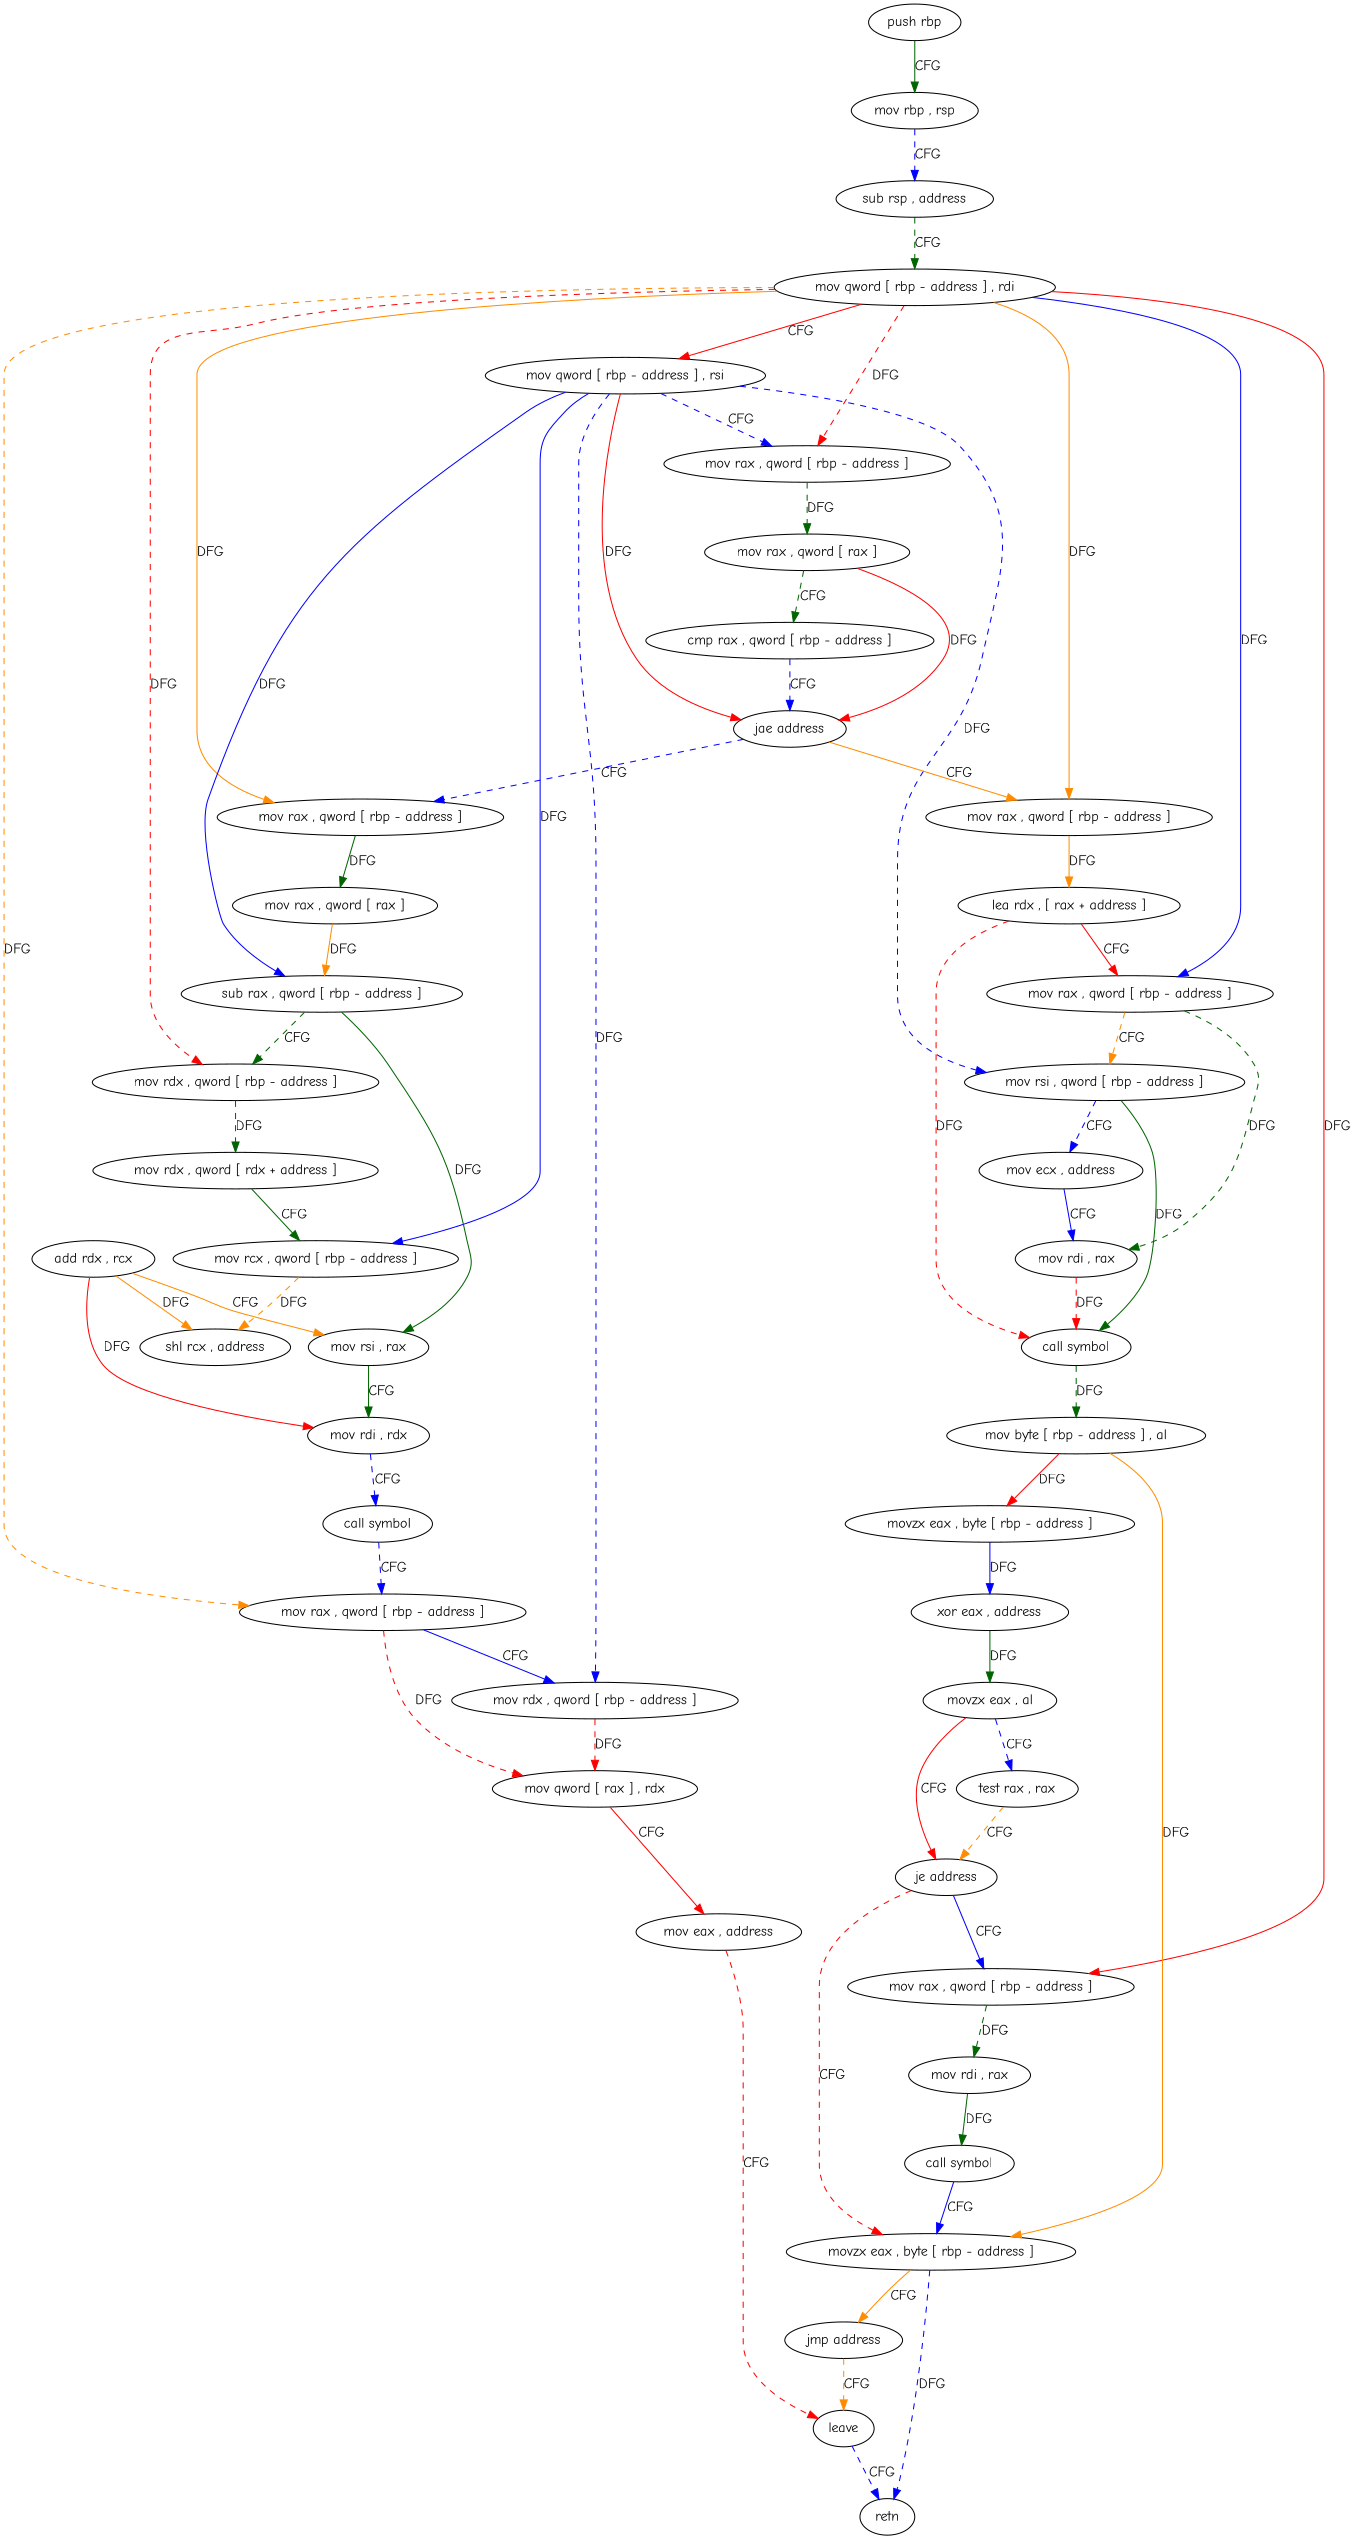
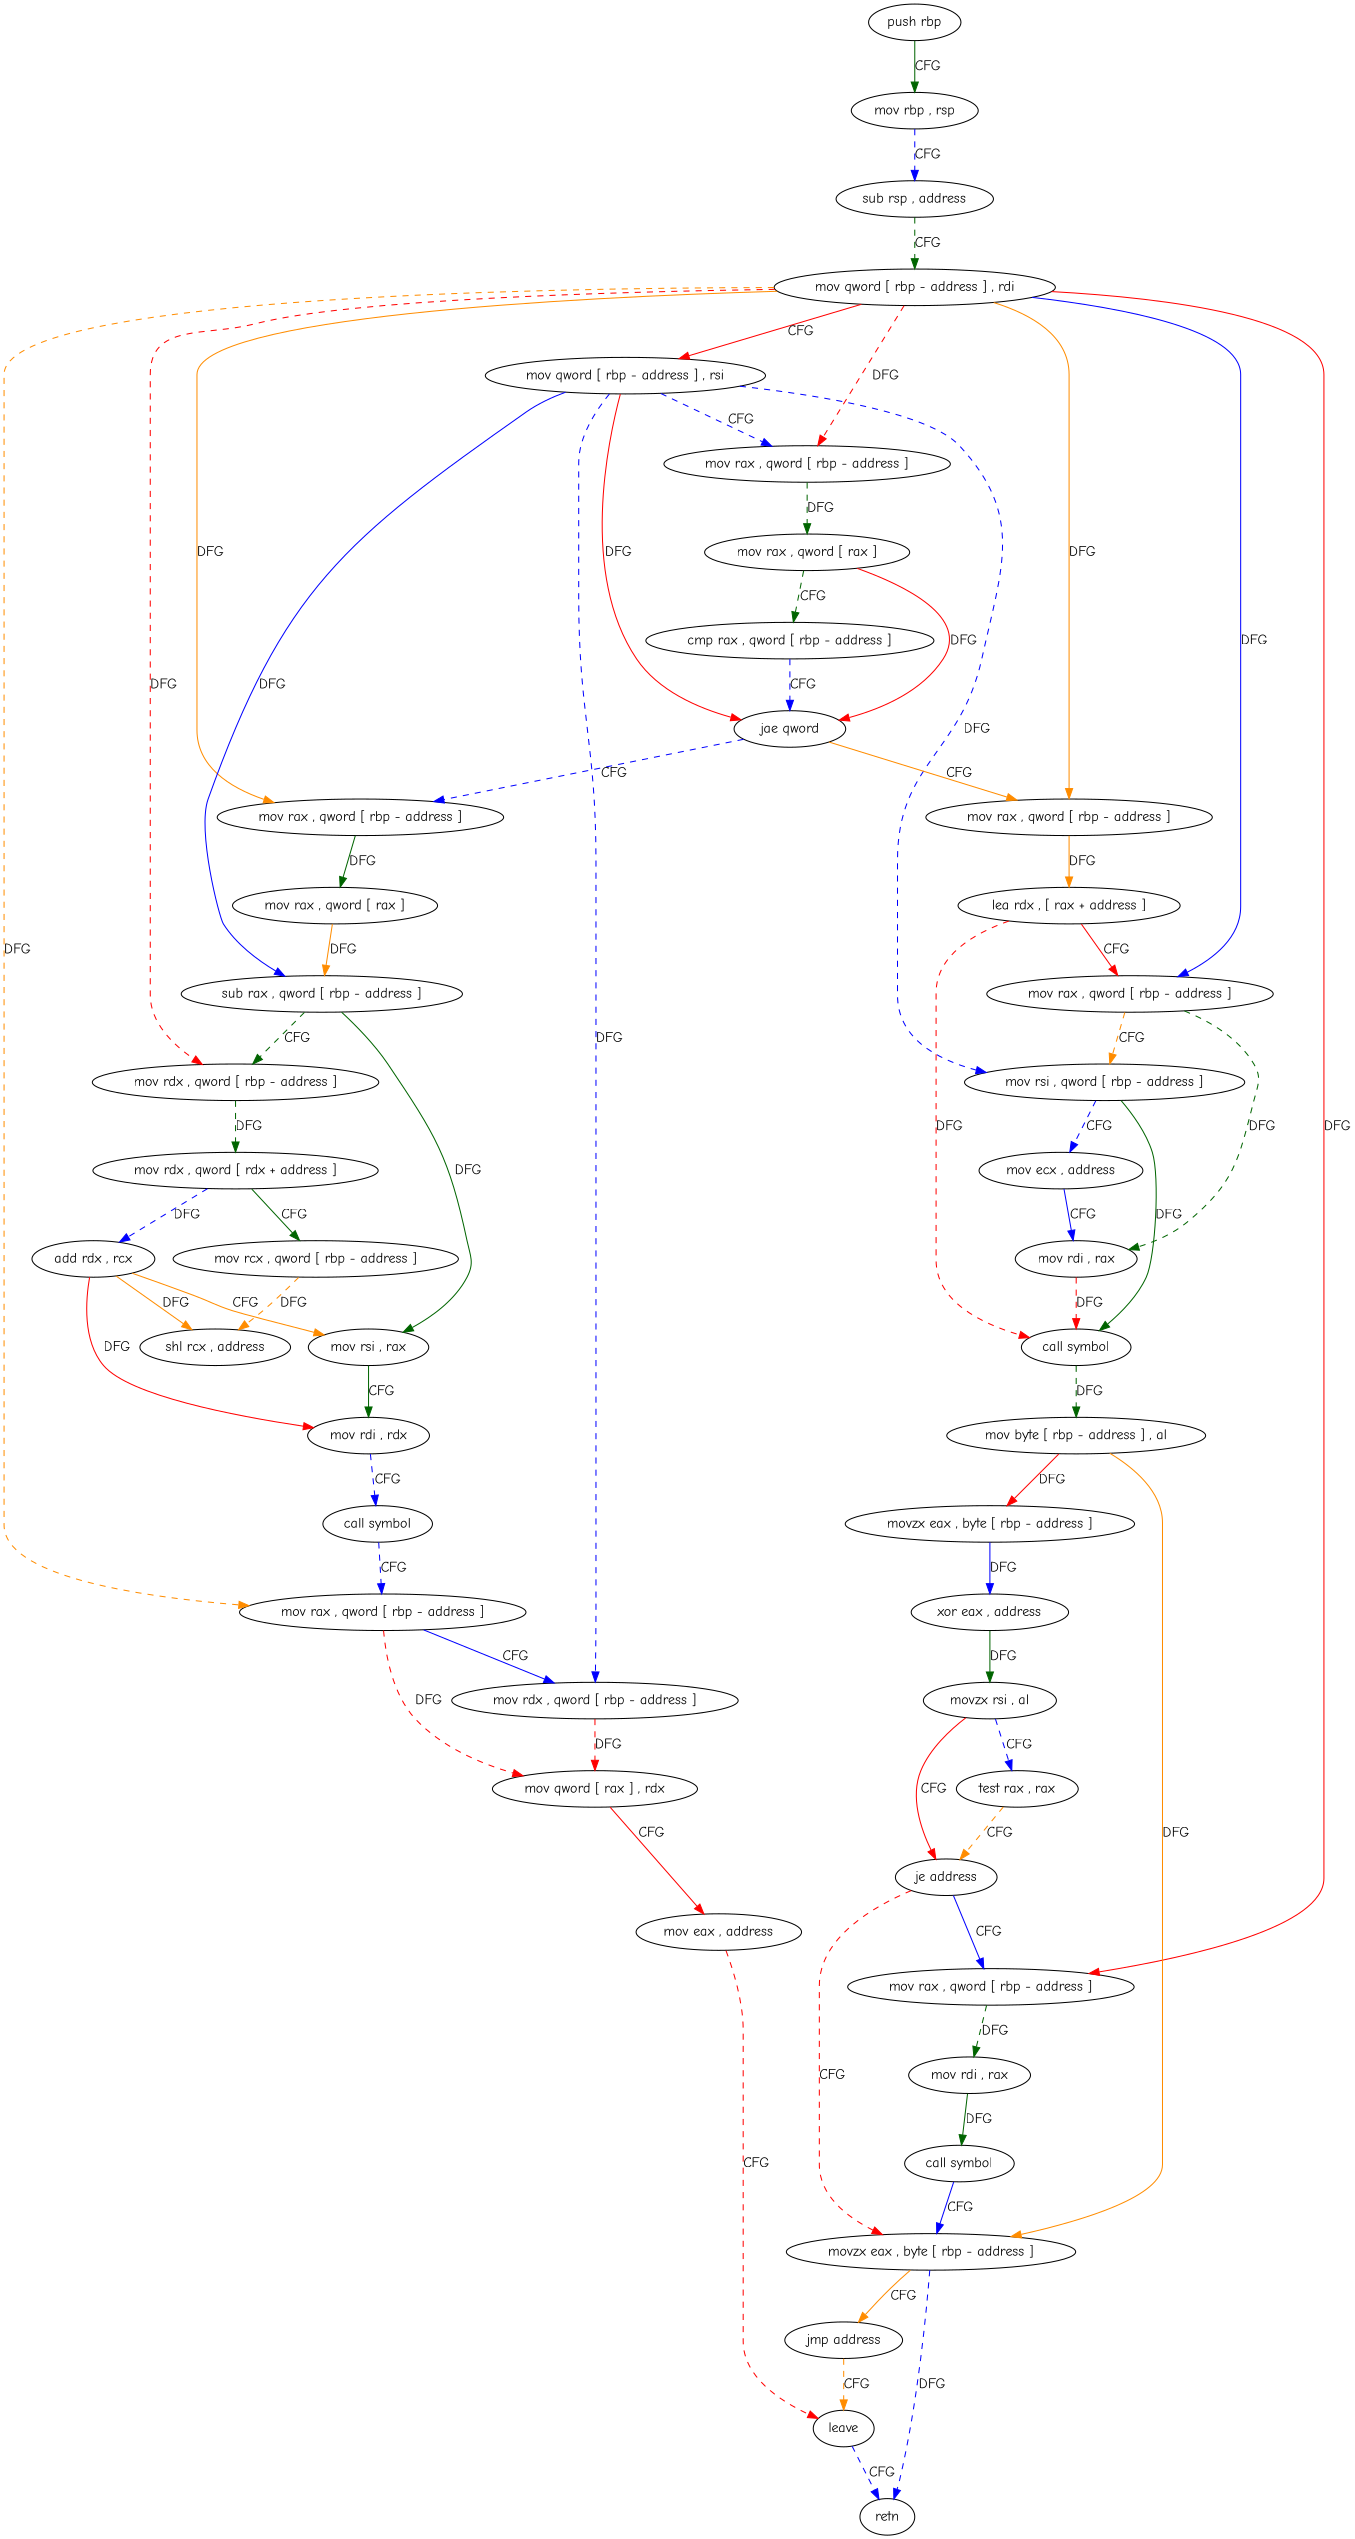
(790, 729) -> (790, 729)
(540, 853) -> none
none -> (168, 1213)
(990, 1701) -> (990, 1701)
